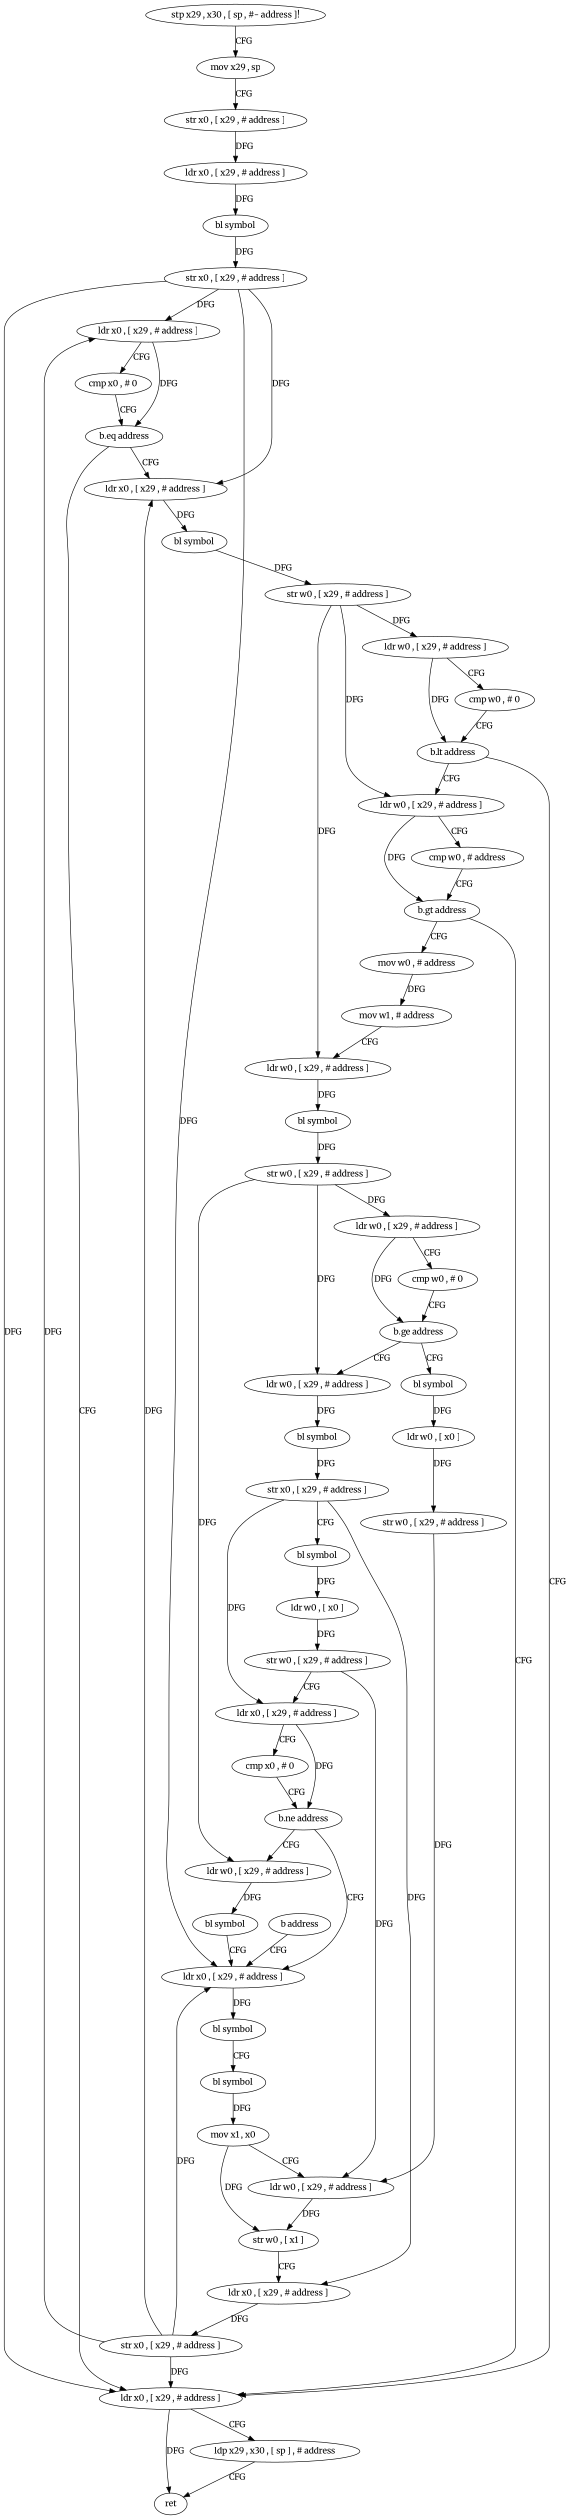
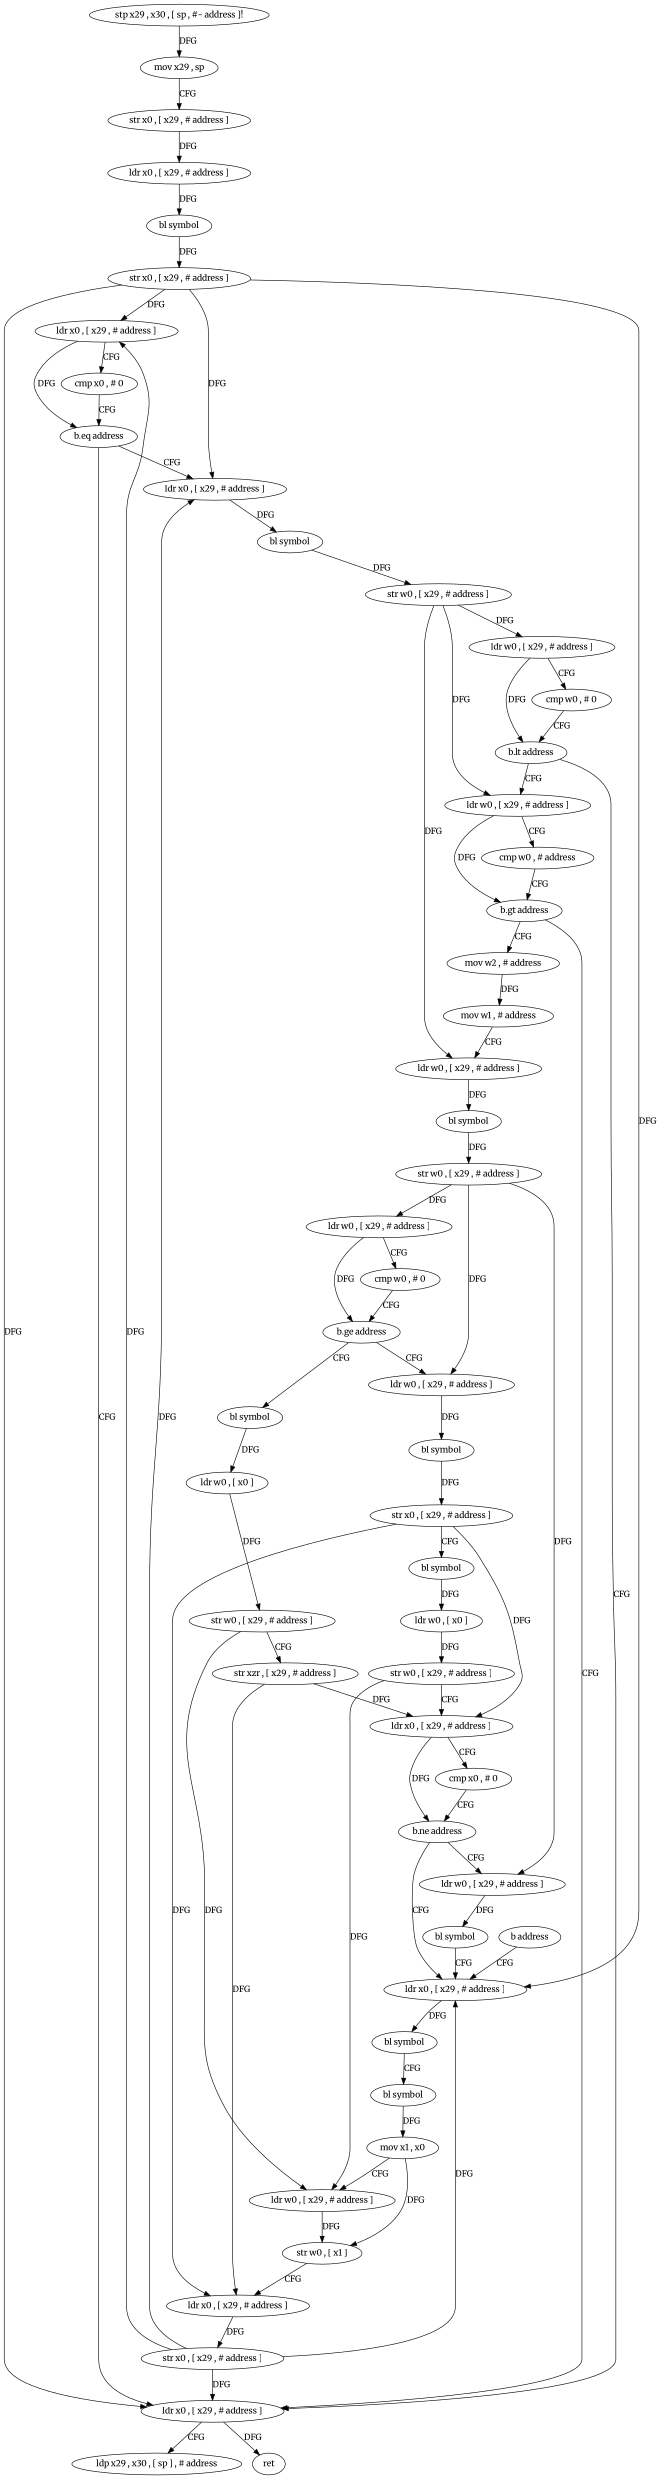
(244, 41) -> (188, 41)
(417, 963) -> (503, 963)
none -> (285, 1674)
(222, 2478) -> none
